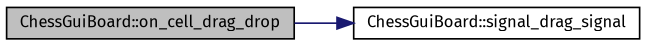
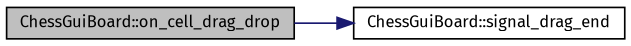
(497, 23) -> (489, 23)
